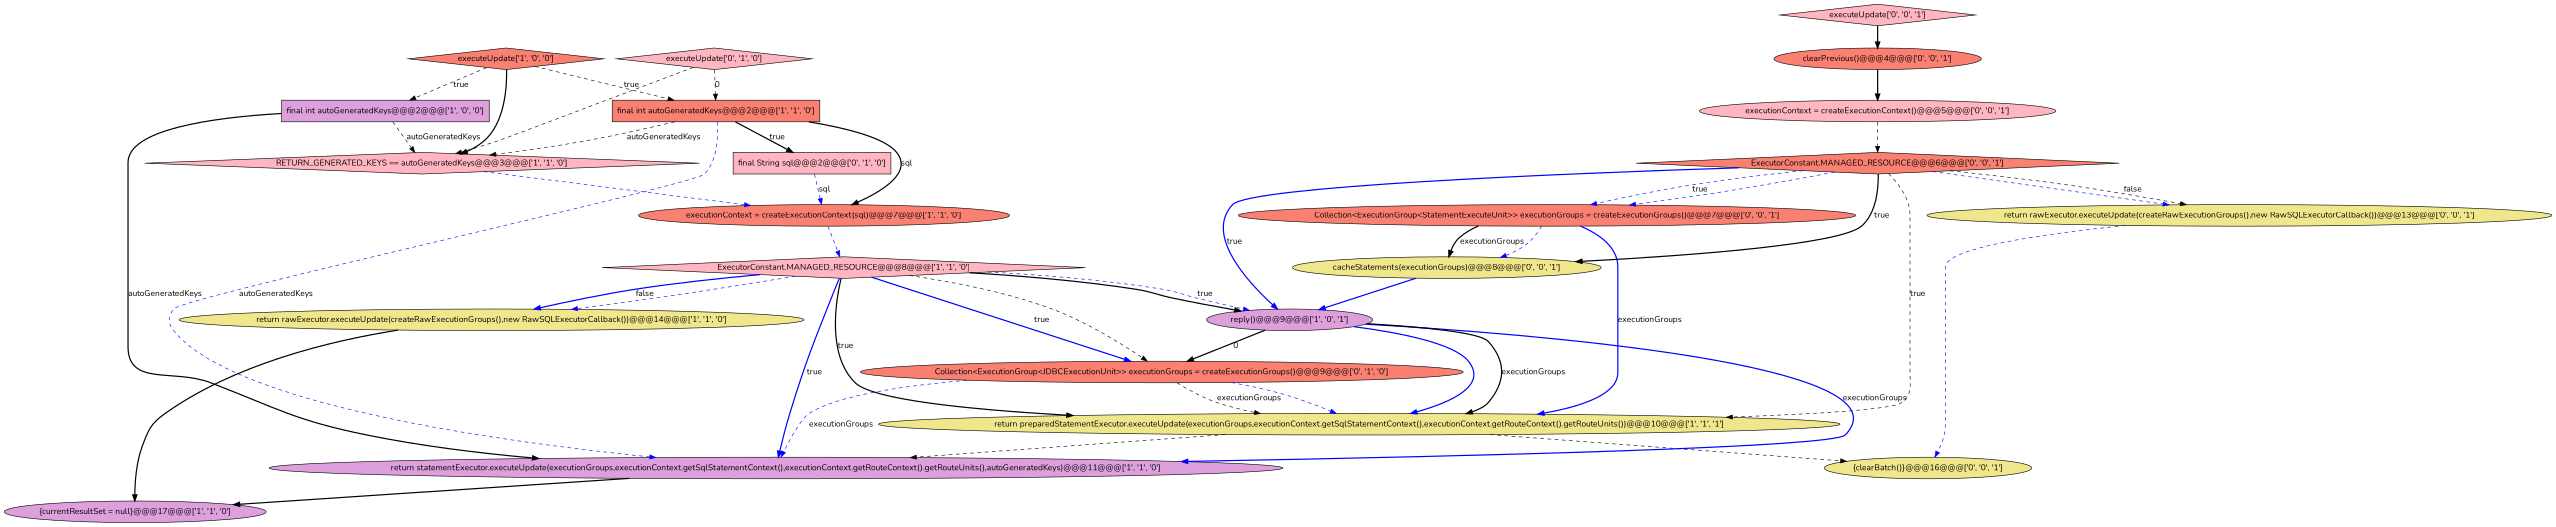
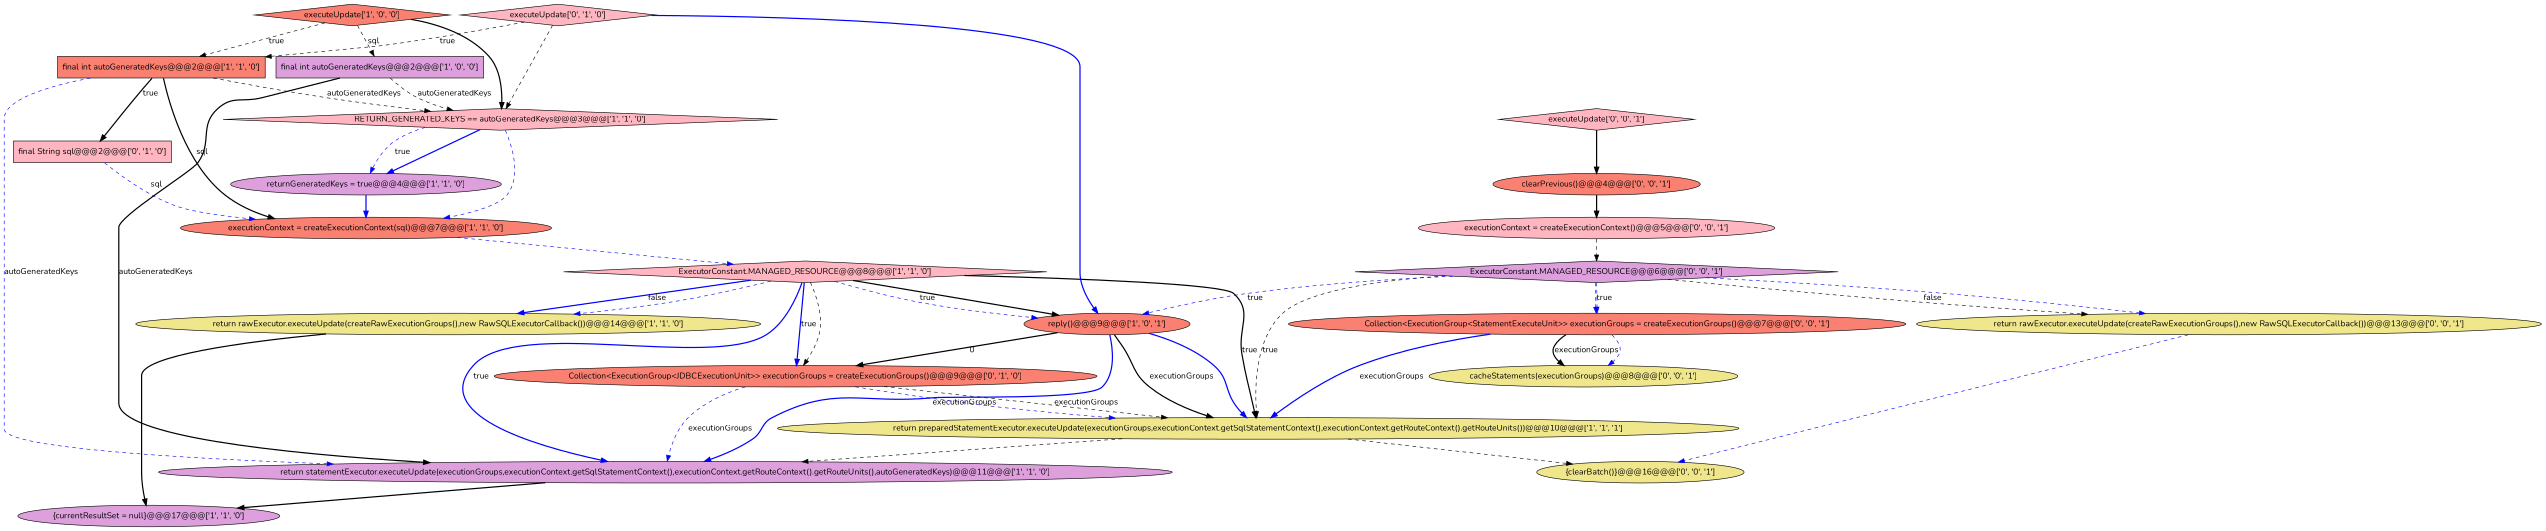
(461, 85) -> (374, 41)
(718, 85) -> (448, 41)
(1878, 163) -> (1597, 272)
(1425, 182) -> (1300, 287)
none -> (366, 184)
(1751, 249) -> none
(1370, 293) -> (992, 33)
(1290, 320) -> (1107, 324)
